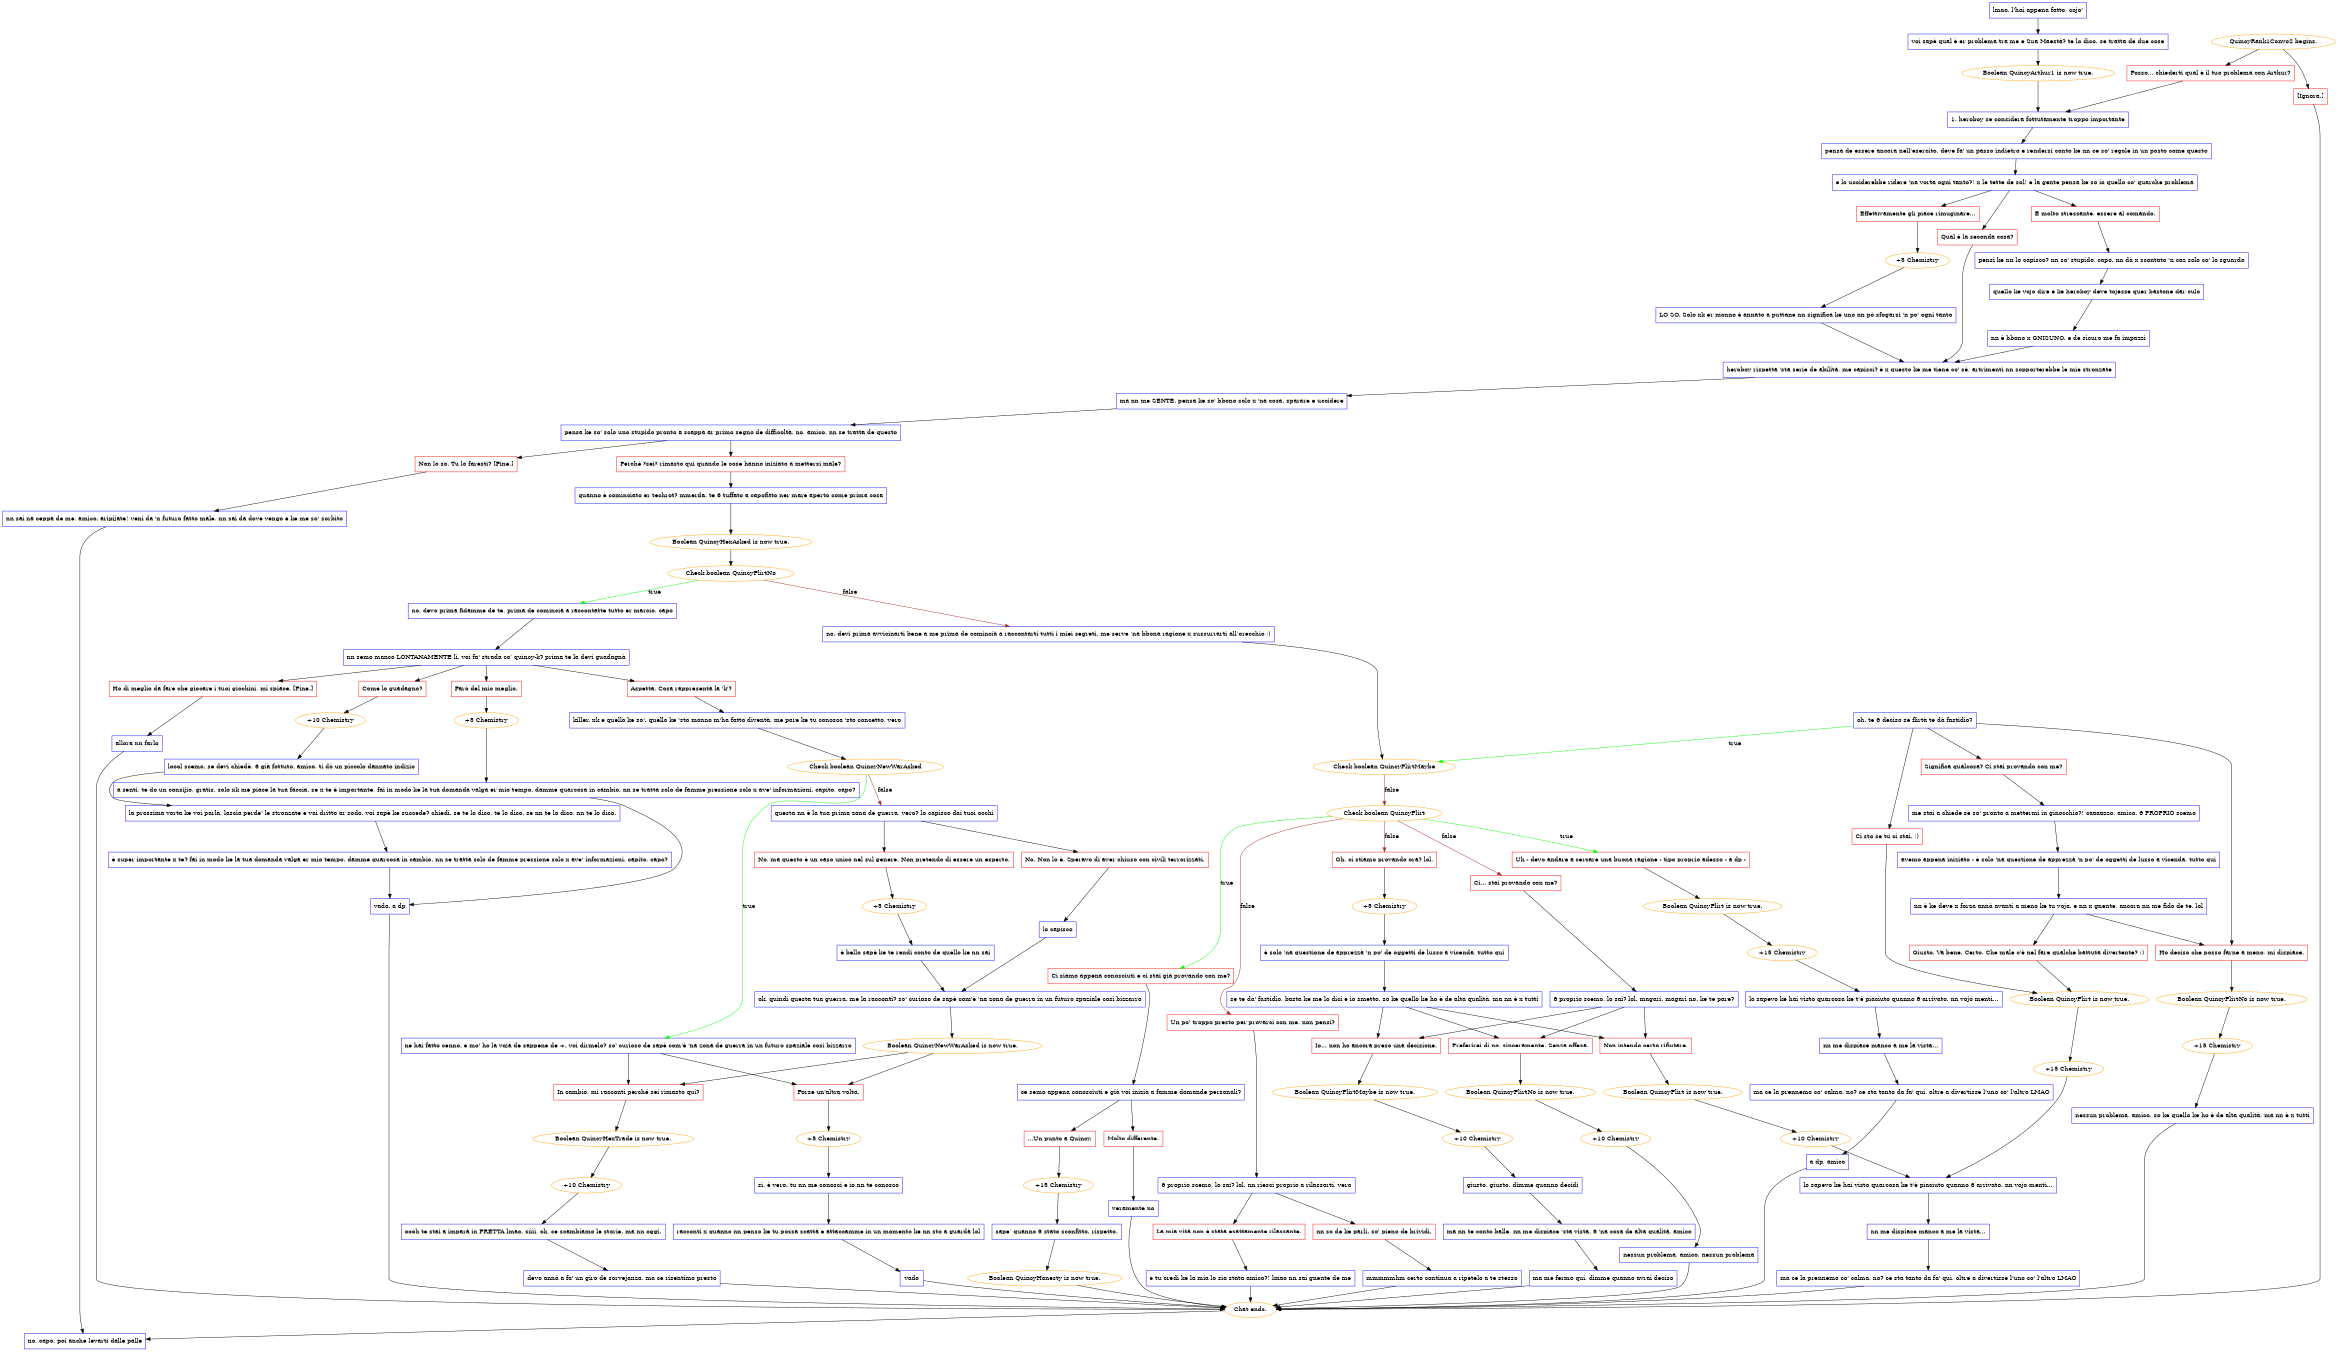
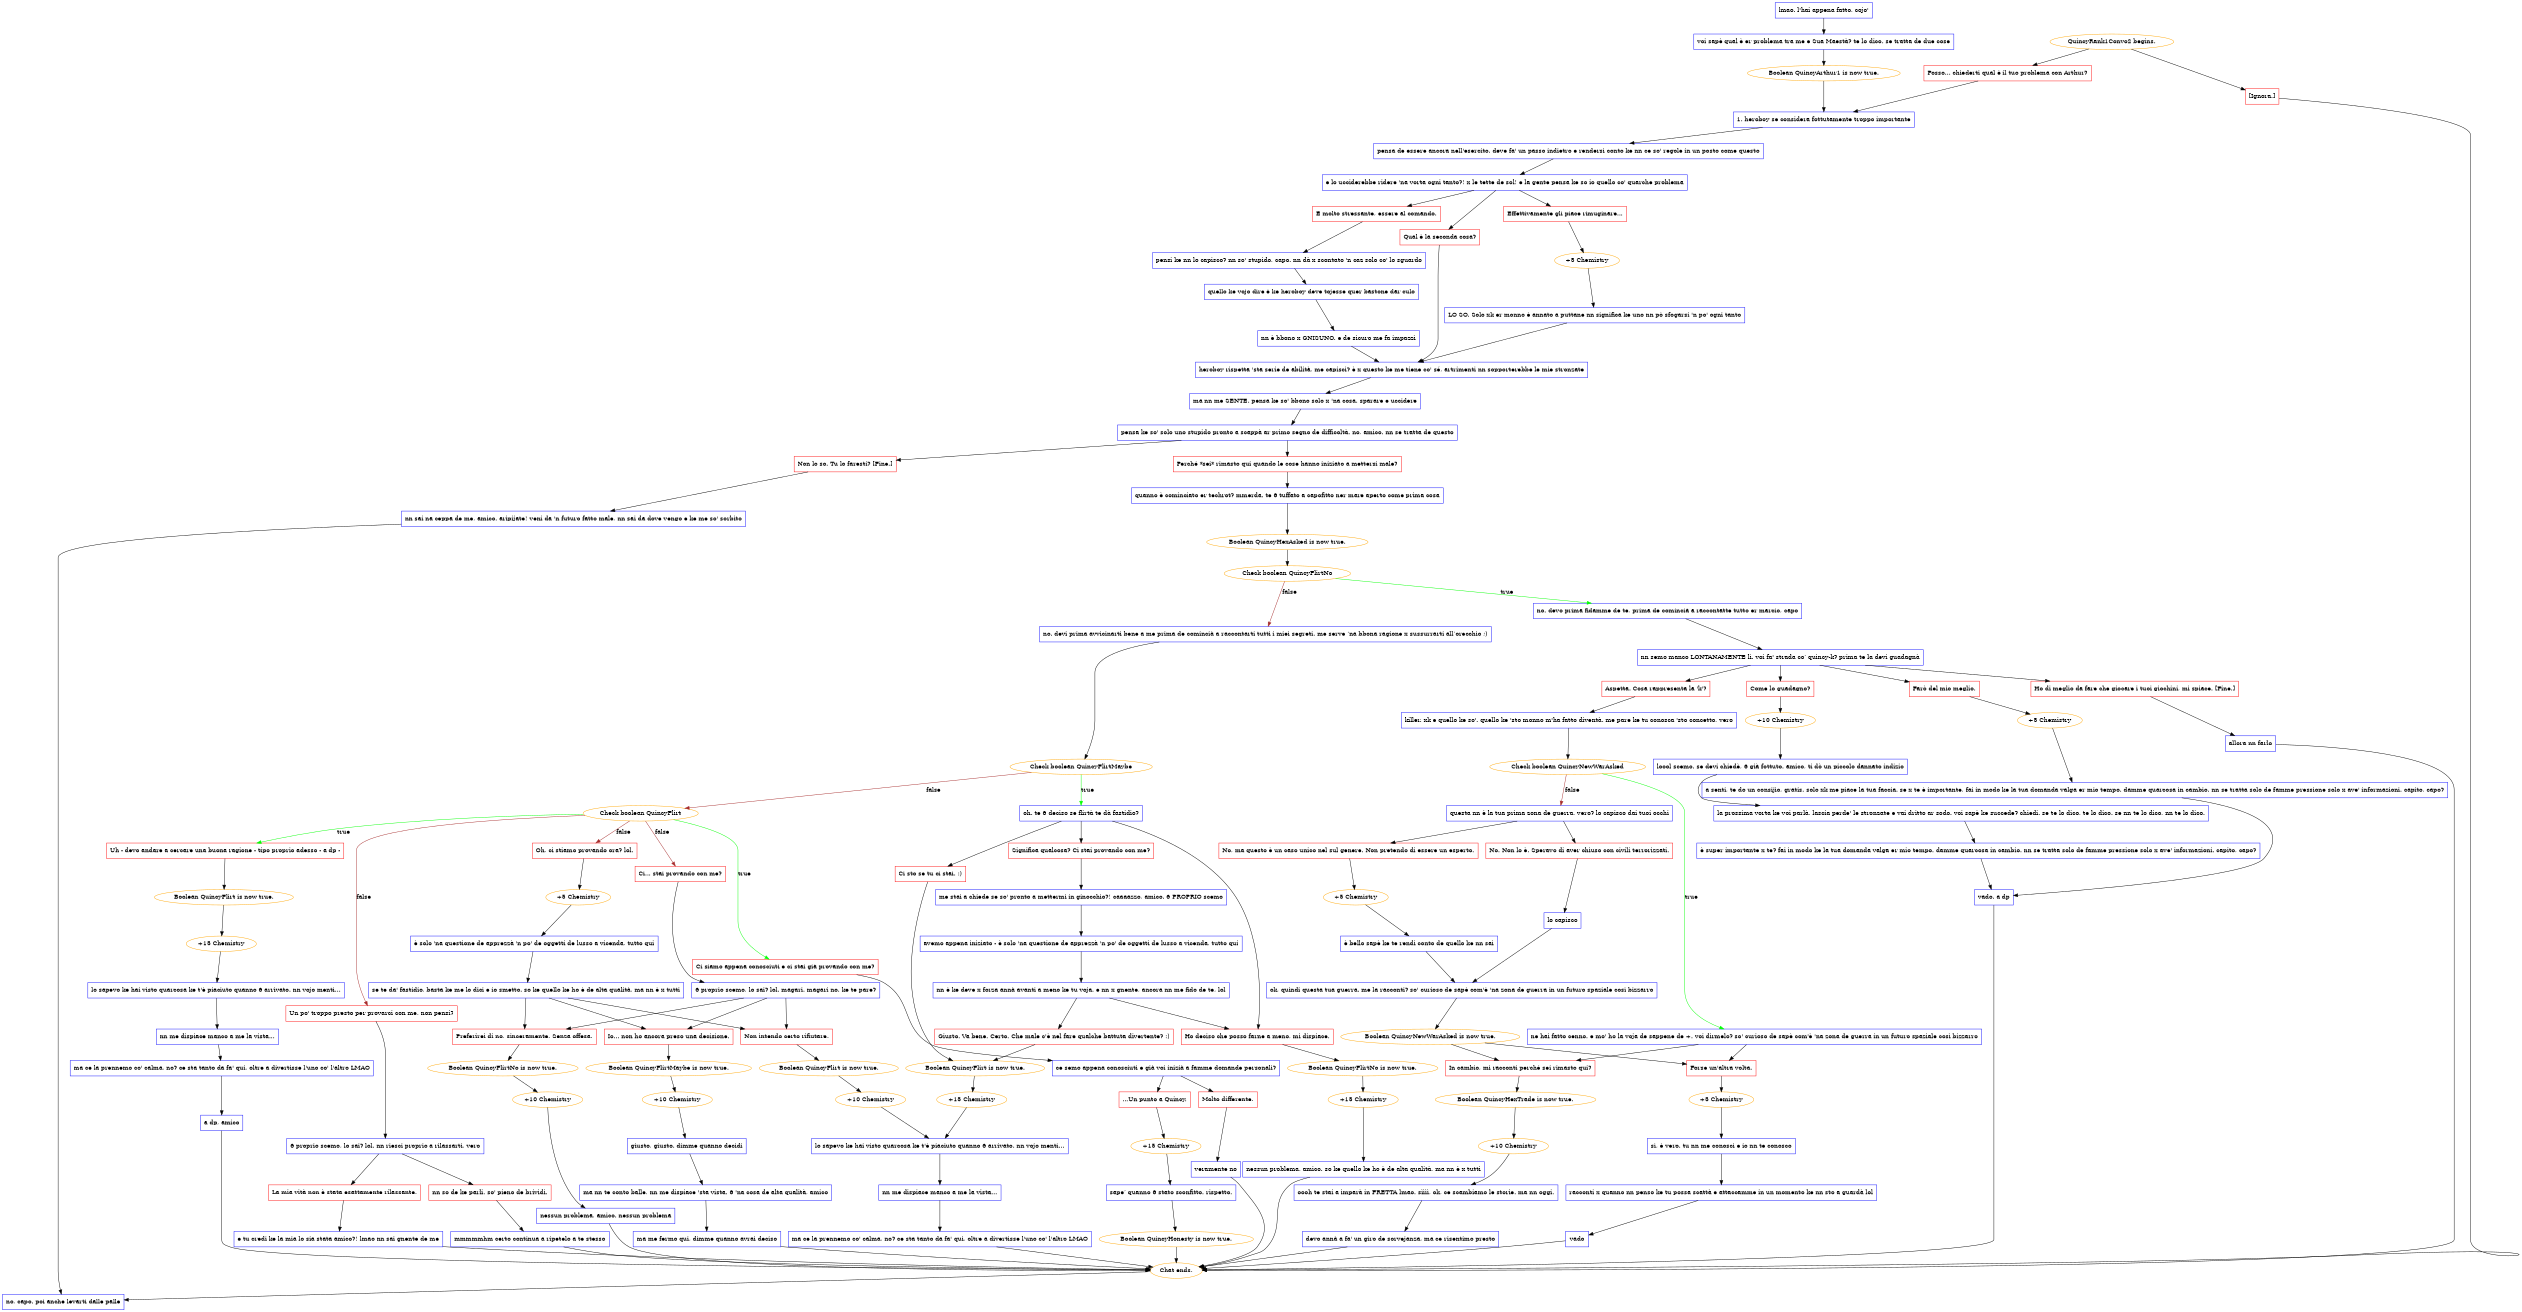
(1648, 744) -> (1081, 788)
